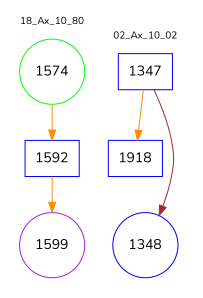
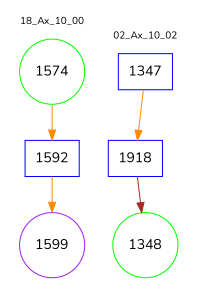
(52, 22) -> (52, 22)
(173, 147) -> (139, 190)
(145, 245) -> (145, 245)
